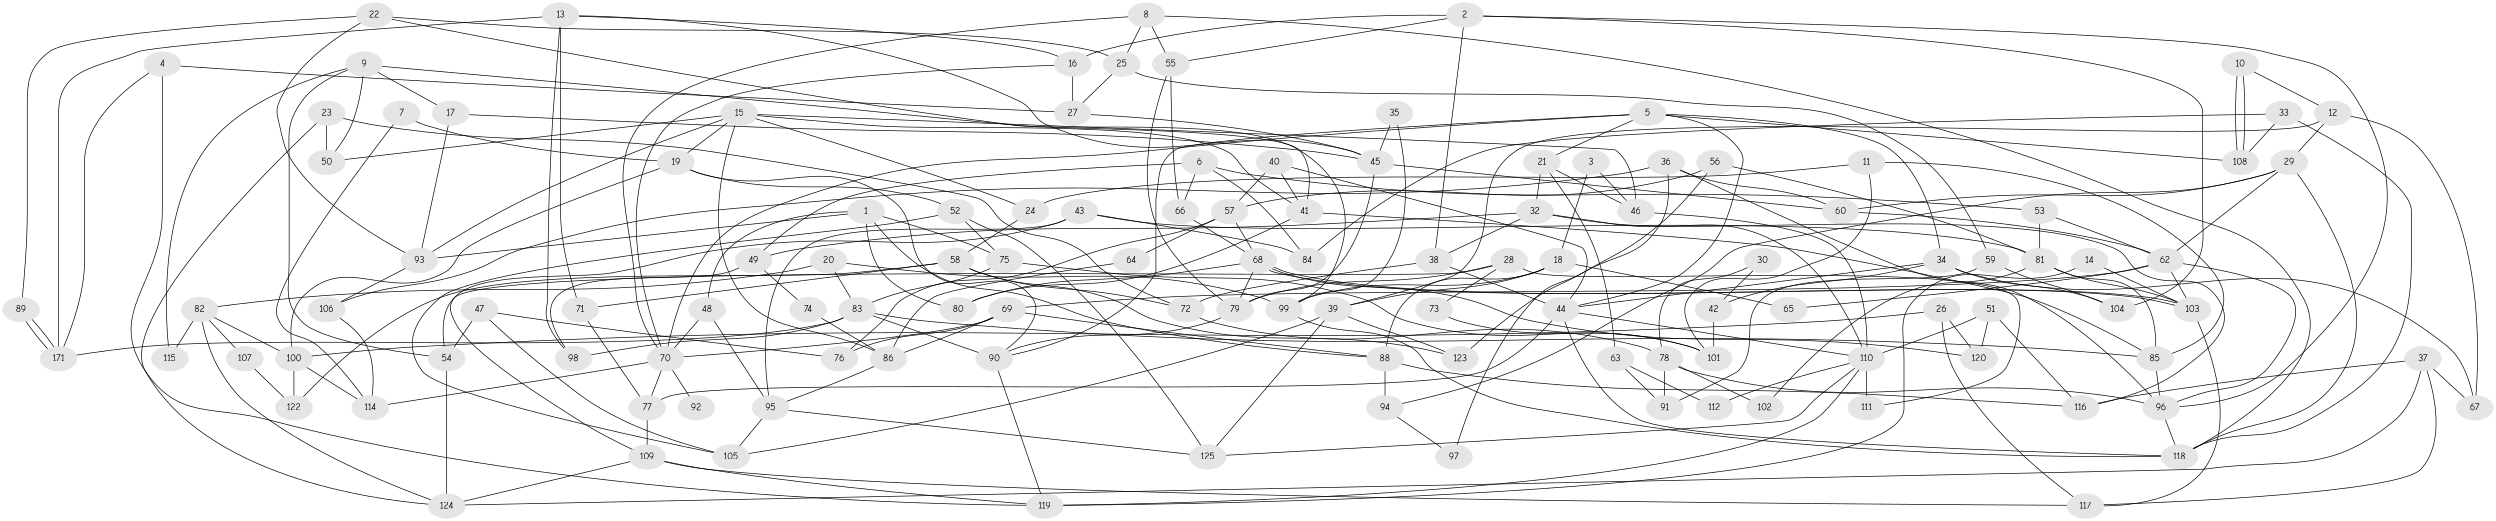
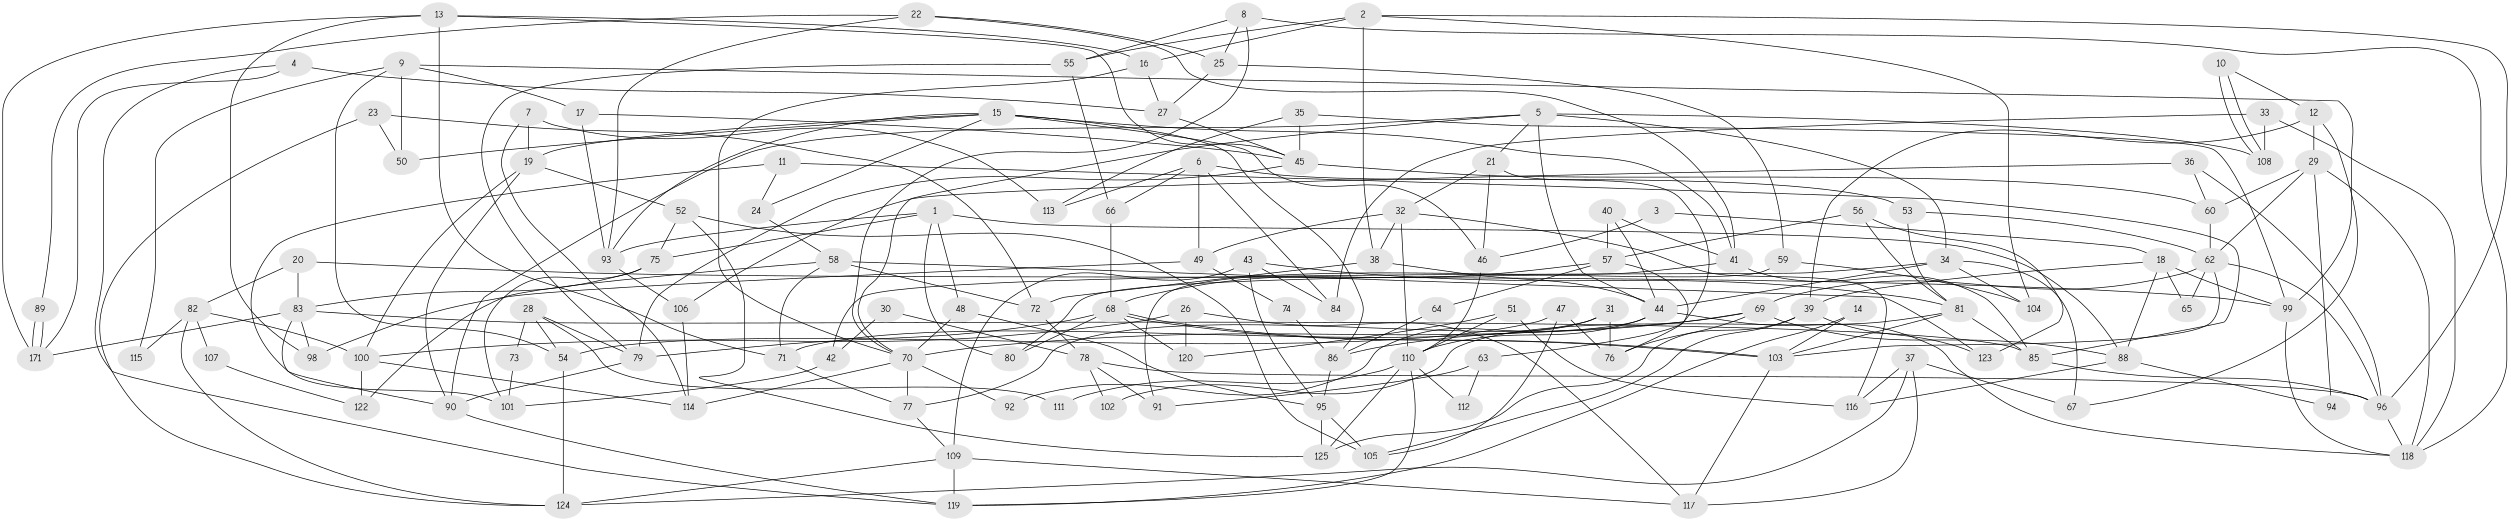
none -> (1049, 211)
none -> (1610, 310)
(1454, 457) -> none
